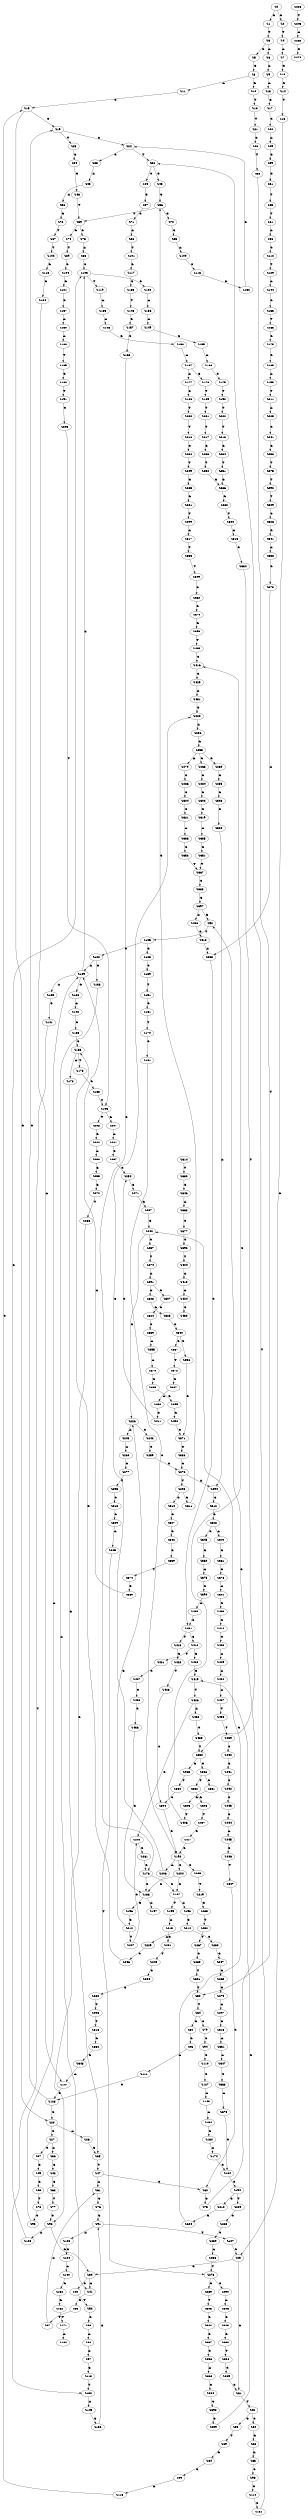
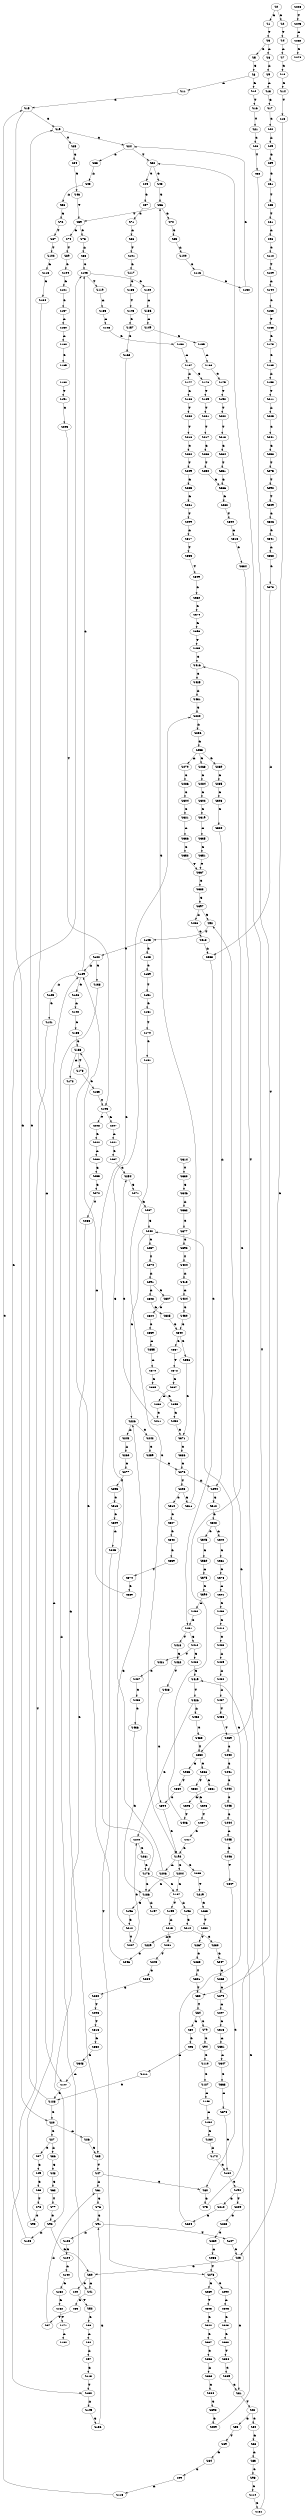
(64, 355) -> (64, 355)
(63, 373) -> none
none -> (182, 1324)
